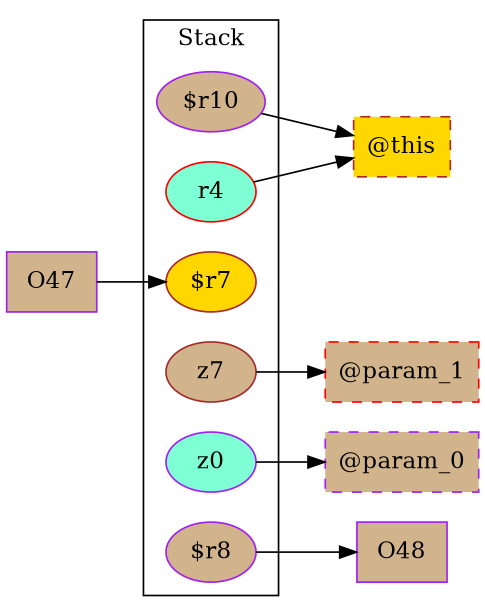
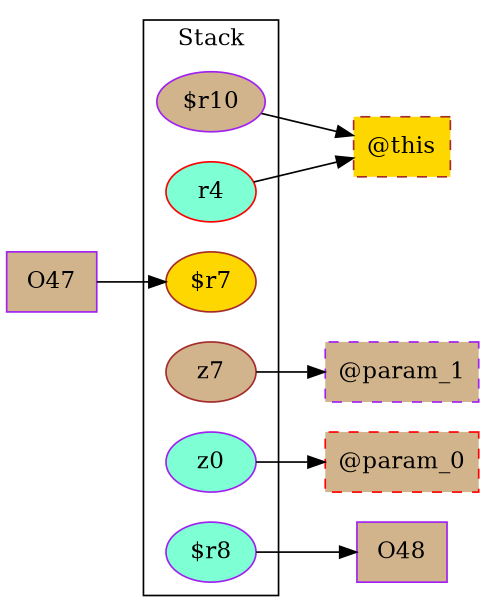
(402, 372) -> (402, 372)
(402, 462) -> (402, 462)
(211, 552) -> (211, 552)
